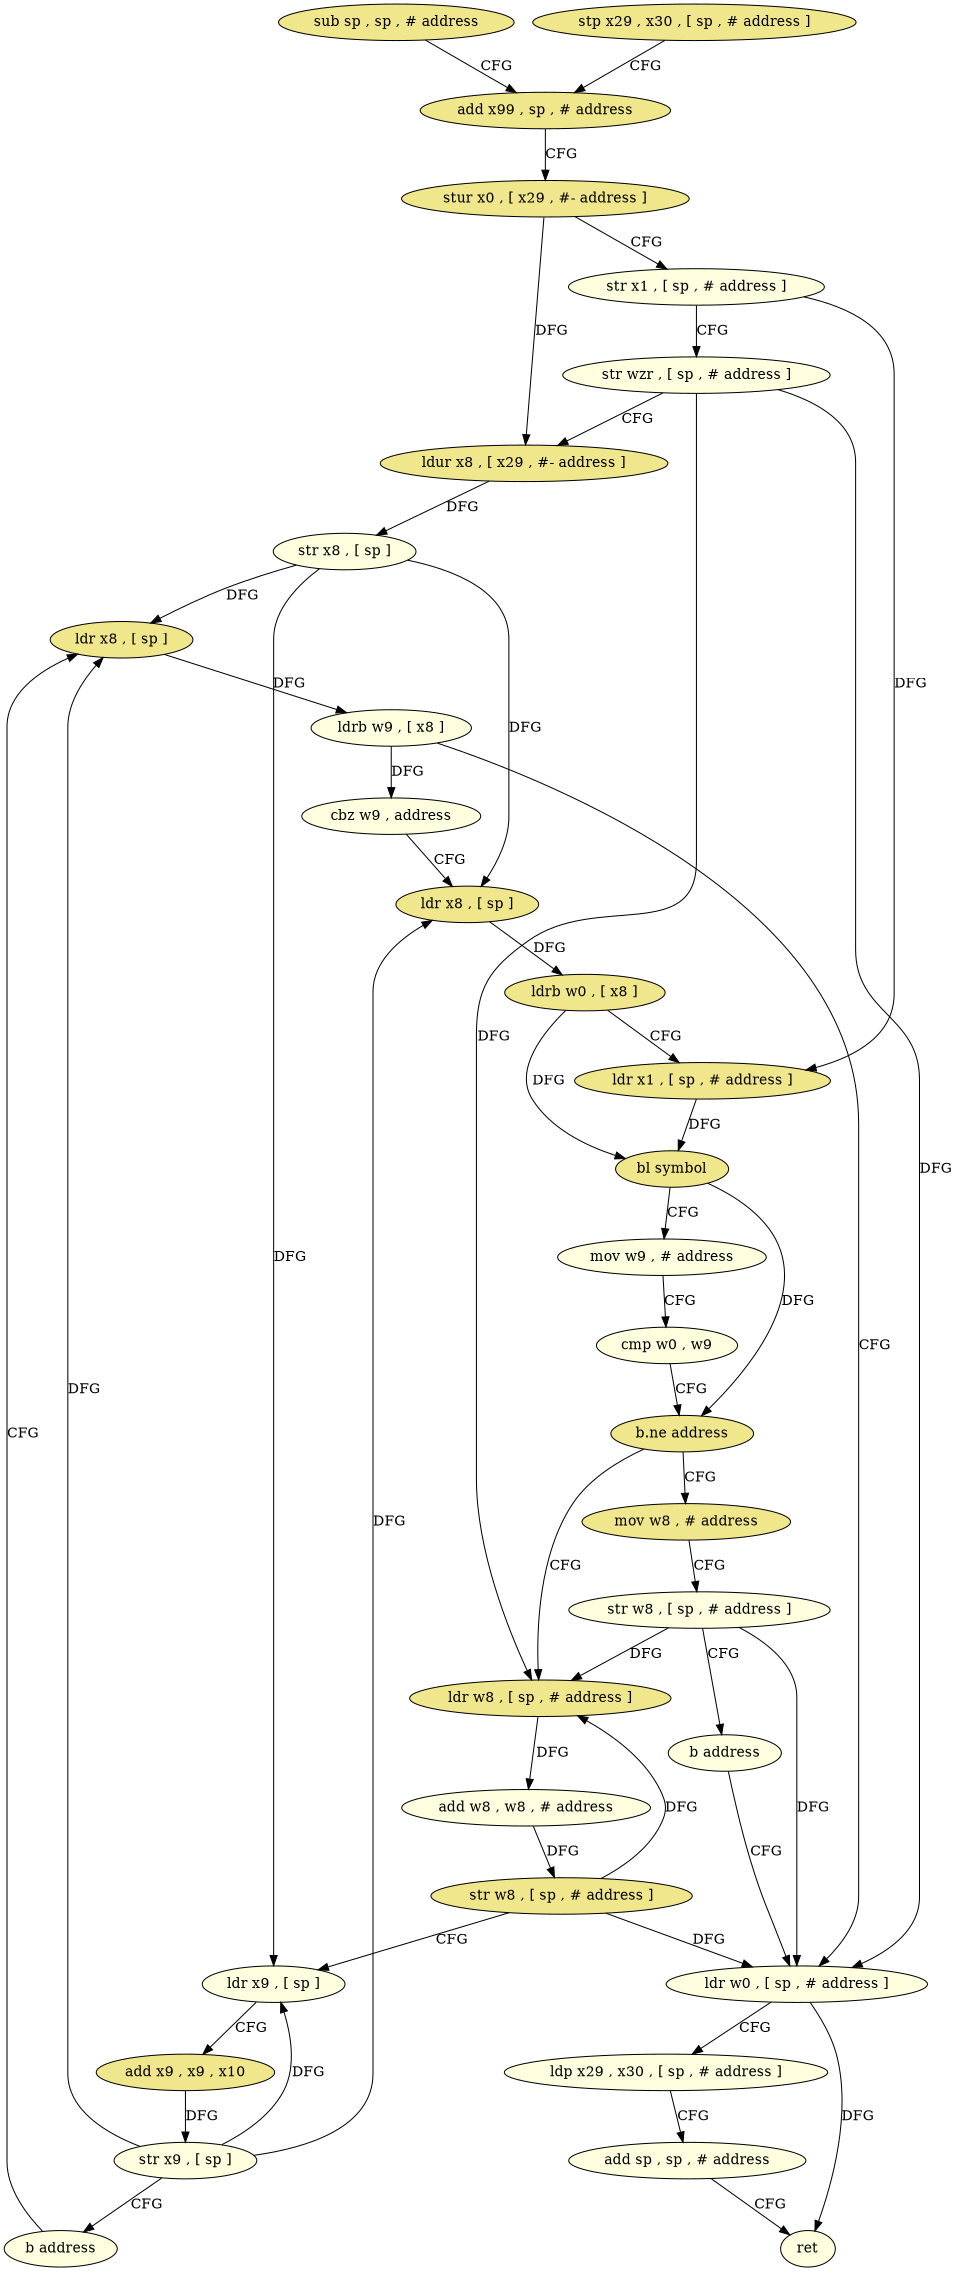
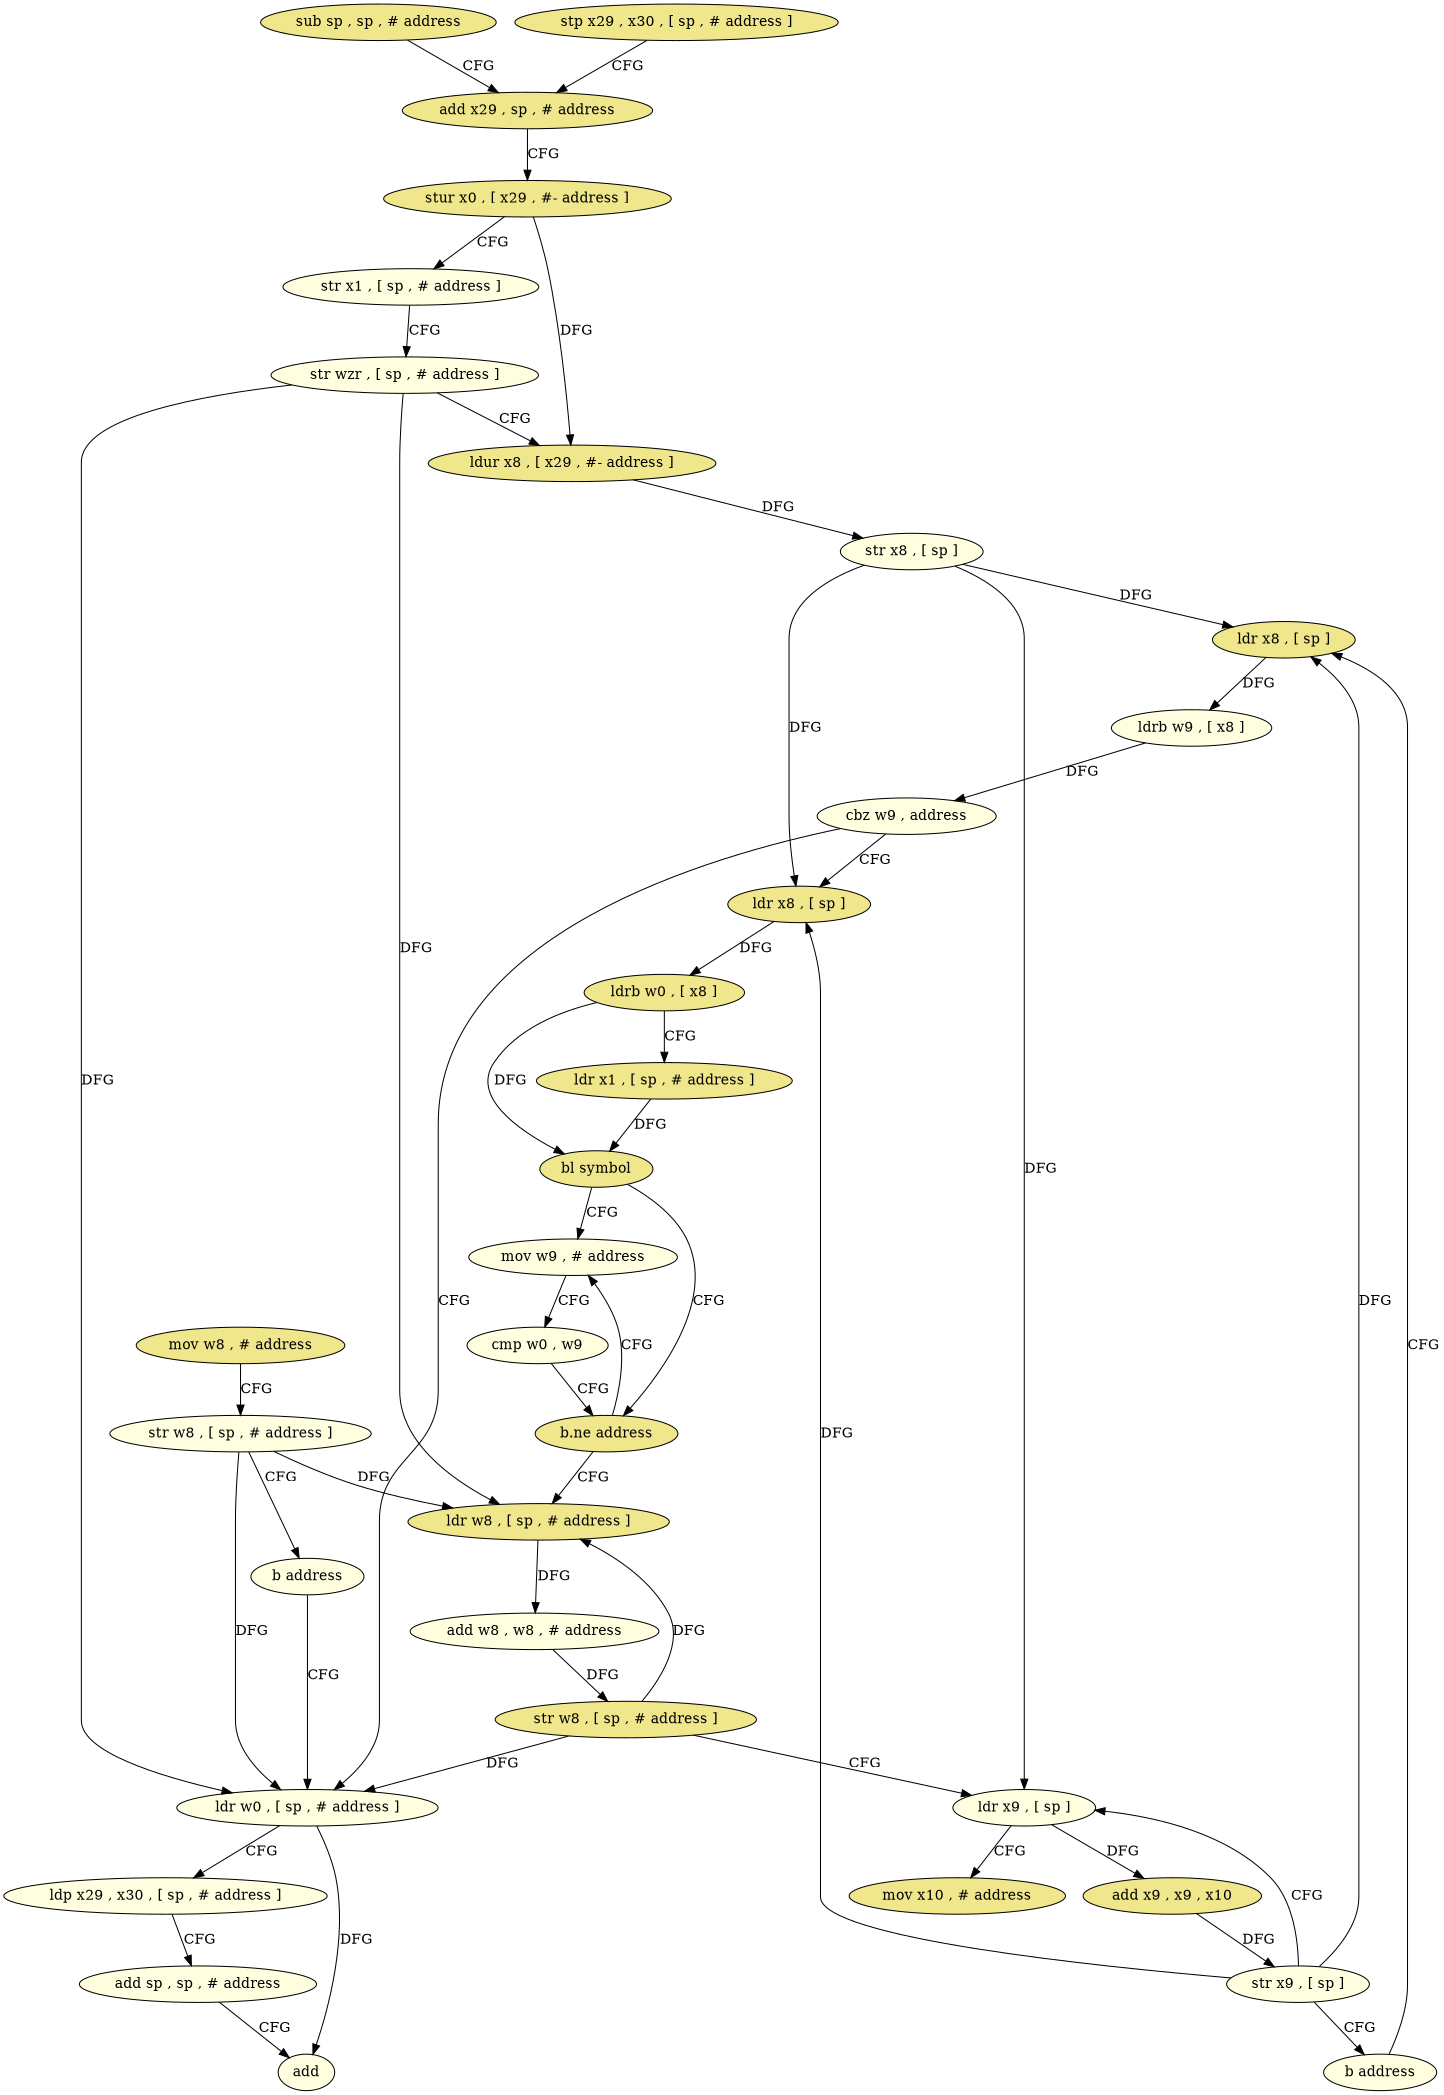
(545, 111) -> (527, 111)
(894, 678) -> none
(859, 1245) -> (438, 1200)
(798, 1301) -> (709, 1301)
(684, 1473) -> (621, 1347)
none -> (957, 1896)
(251, 2028) -> (1123, 1852)
(309, 2072) -> (1307, 1896)
(808, 2249) -> (306, 2072)
